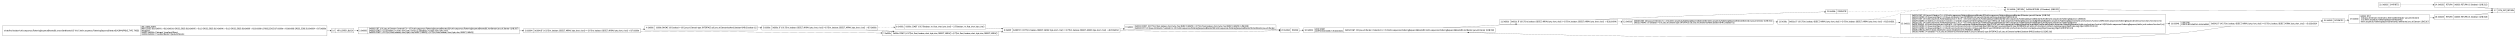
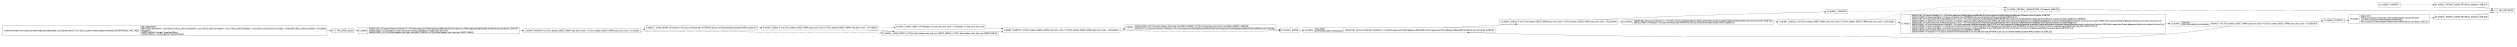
(2506, 10) -> (2506, 10)
